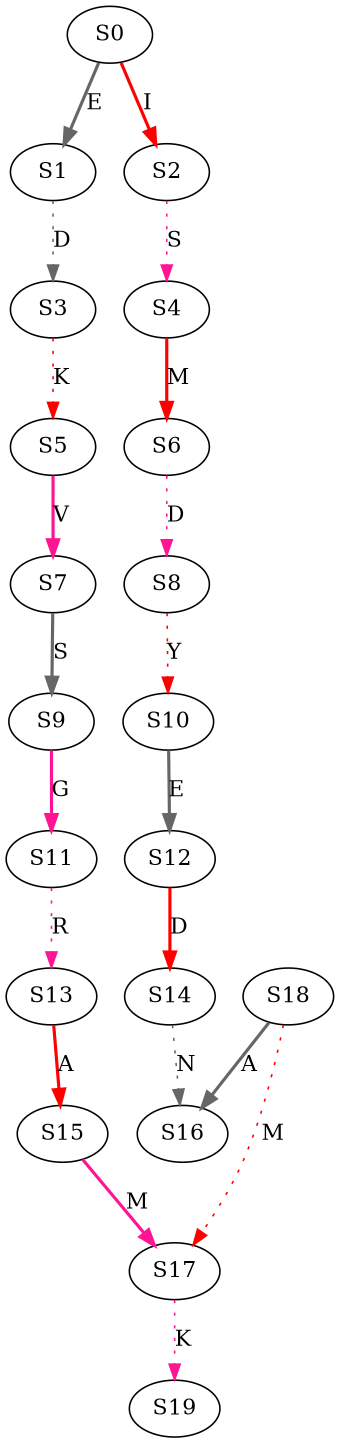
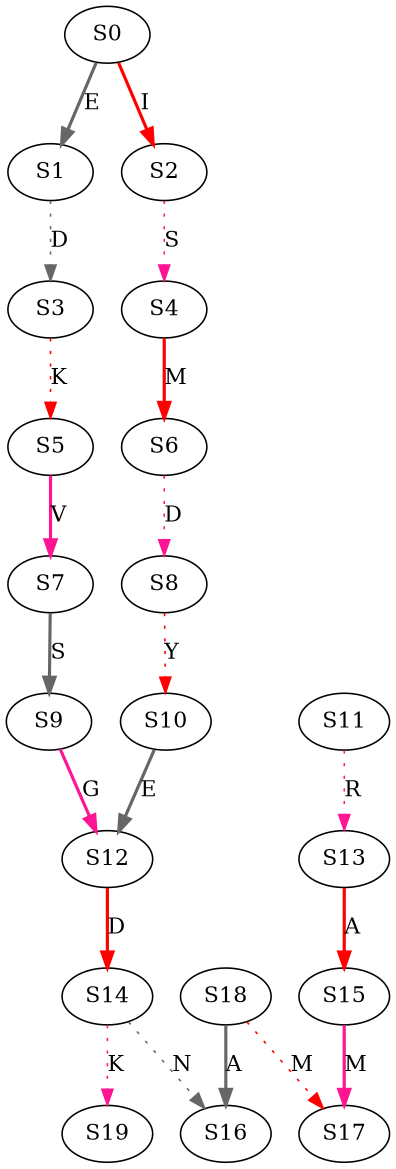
(51, 782) -> (75, 783)
(175, 1332) -> (107, 1057)
